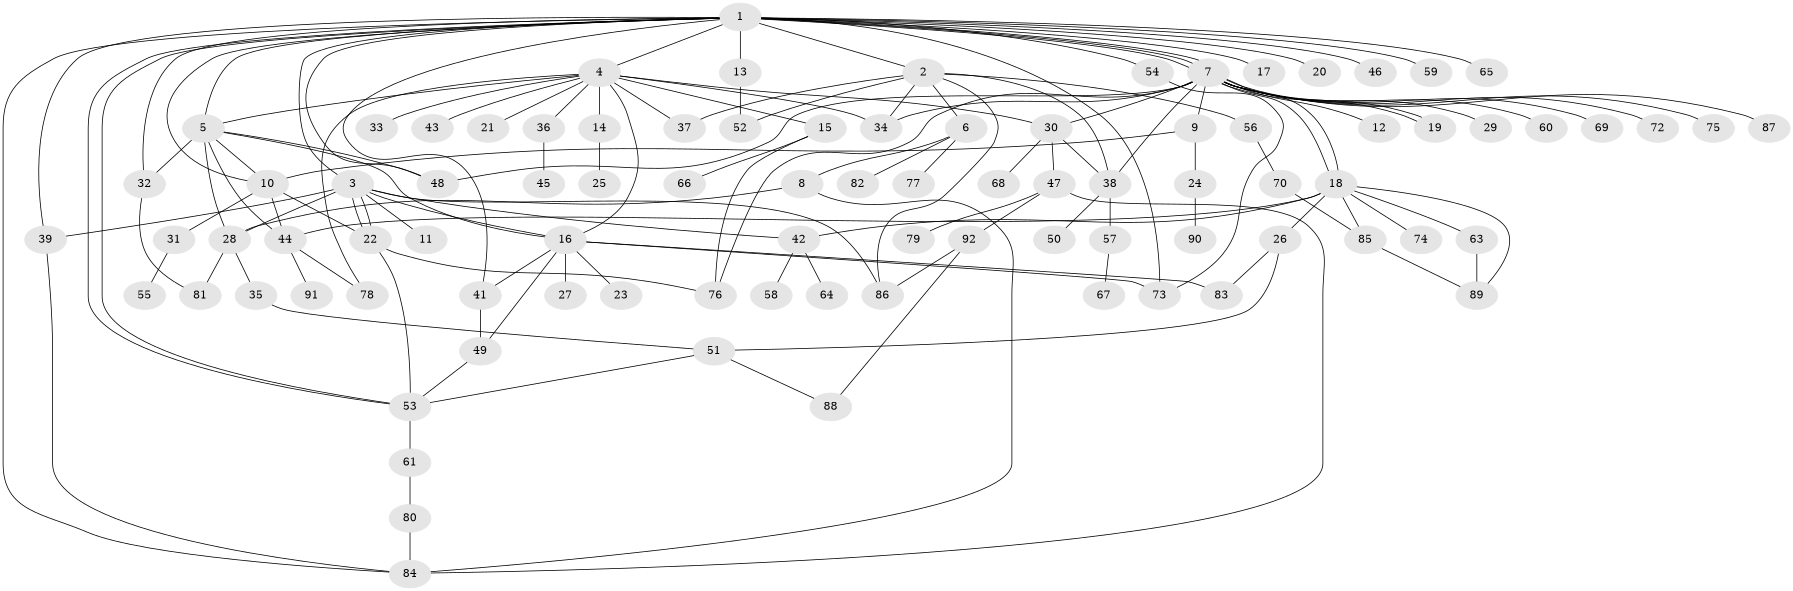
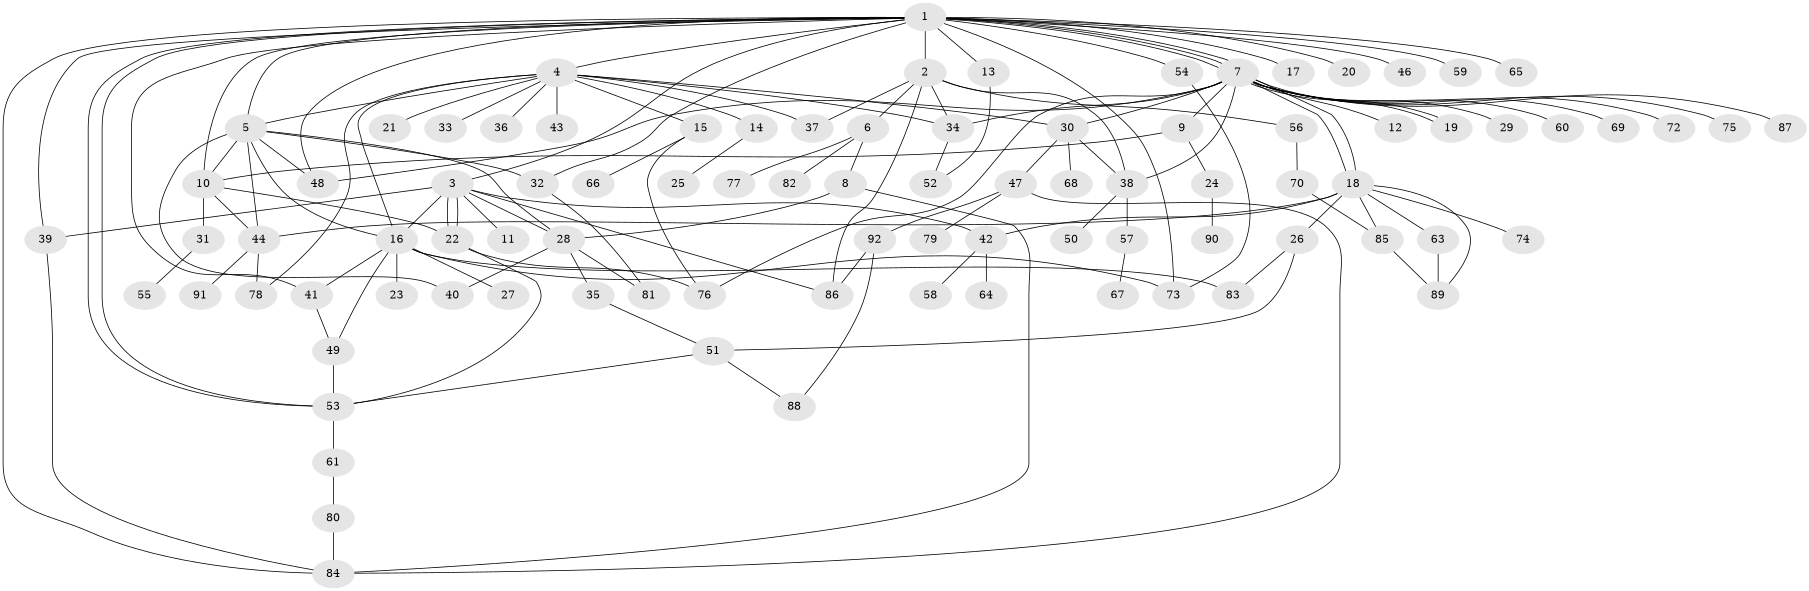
(848, 92) -> (941, 158)
(544, 184) -> none
none -> (453, 296)
